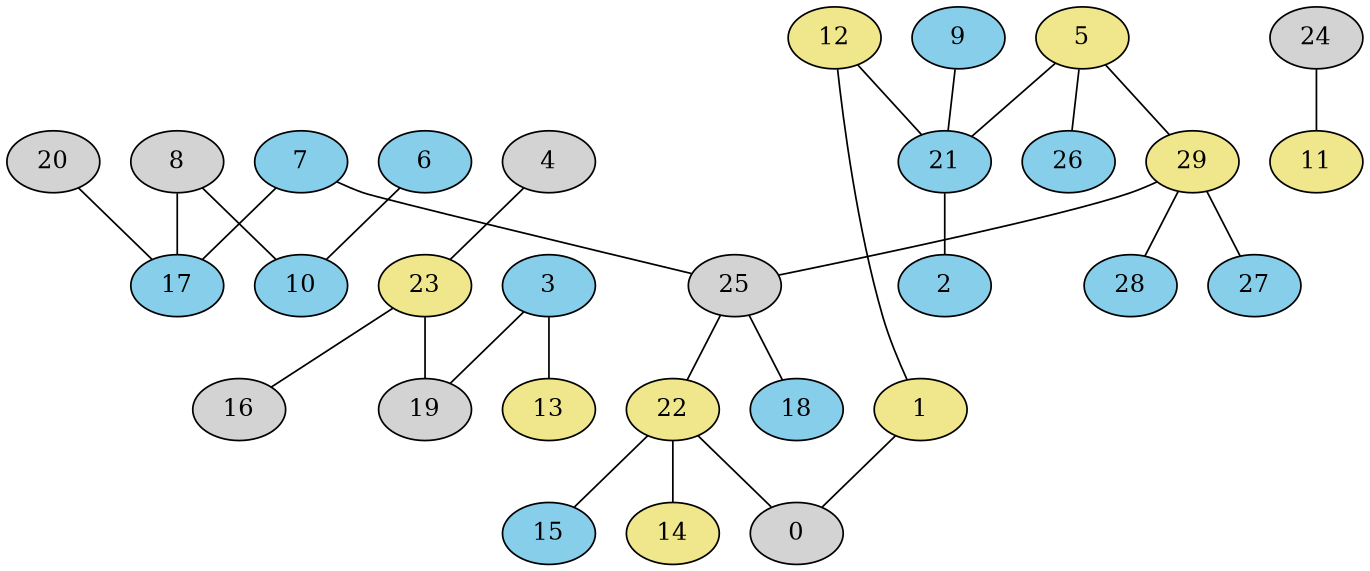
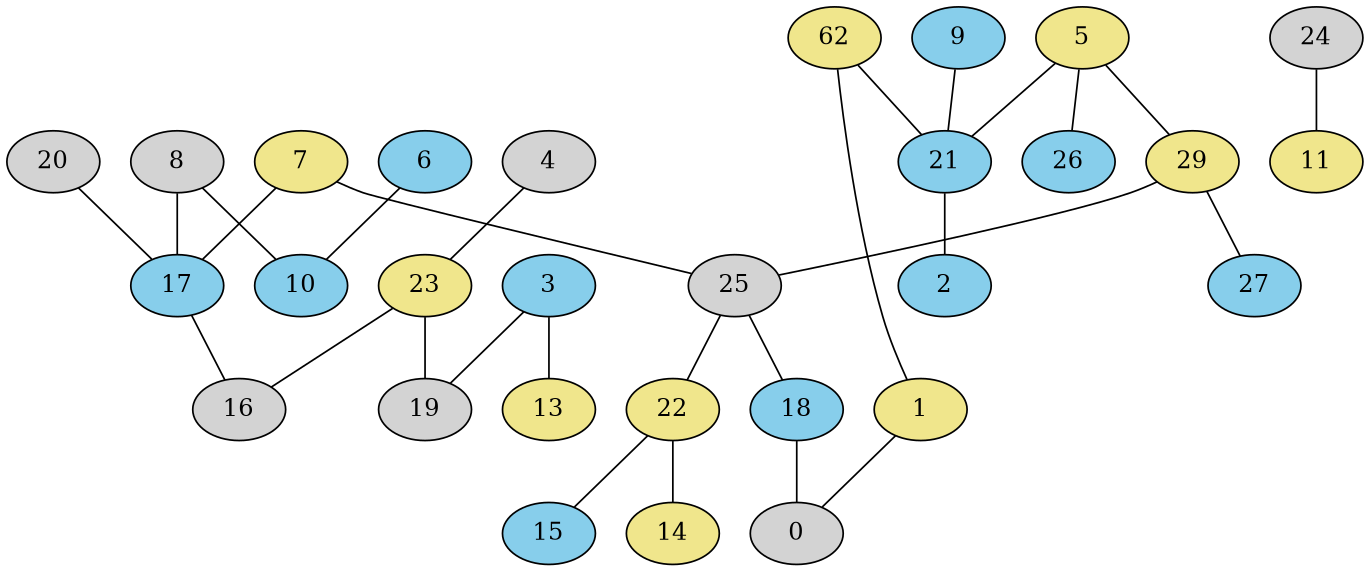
(835, 38) -> (835, 38)
(301, 162) -> (301, 162)
(1131, 286) -> none
none -> (208, 348)
(735, 471) -> (797, 472)
